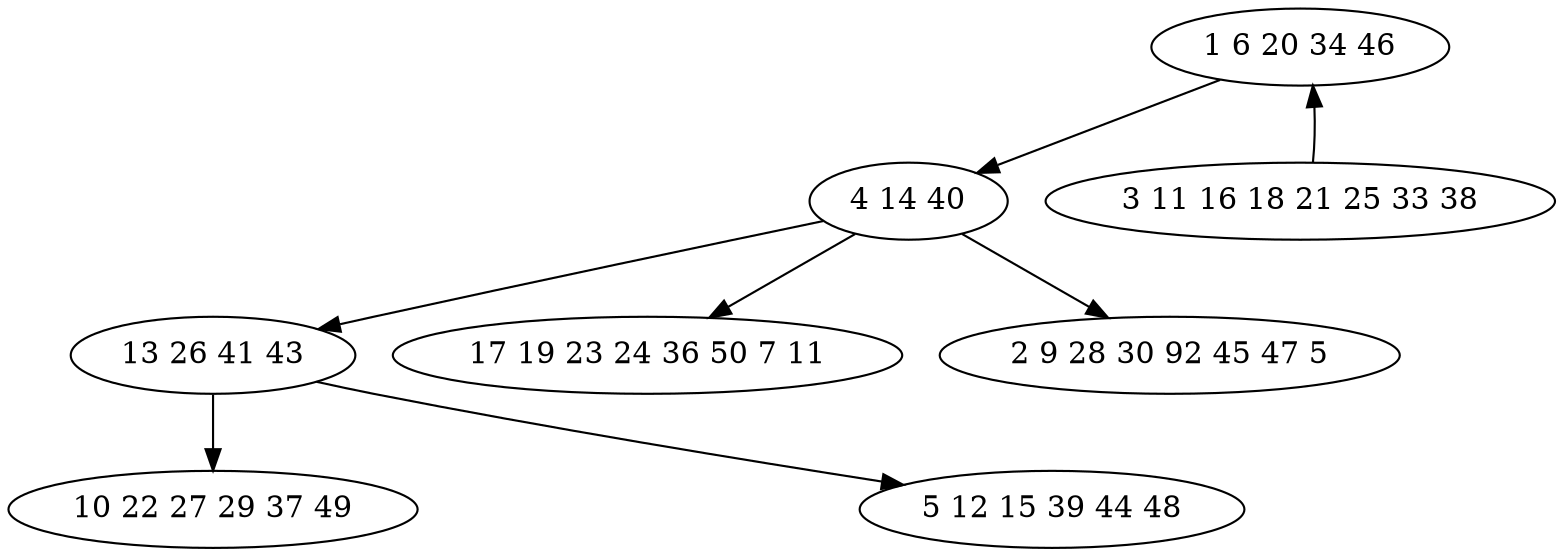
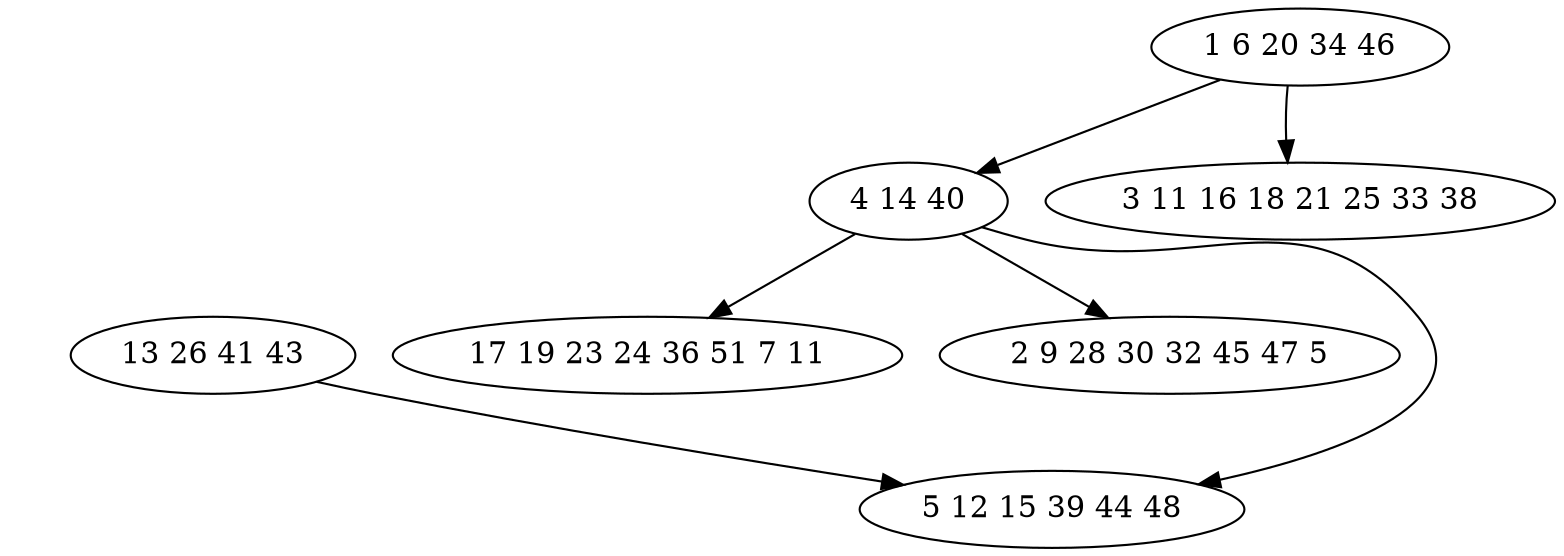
(1315, 135) -> (1286, 113)
(582, 272) -> (1359, 267)
(648, 355) -> (648, 355)
(1170, 355) -> (1170, 355)
(213, 509) -> none
